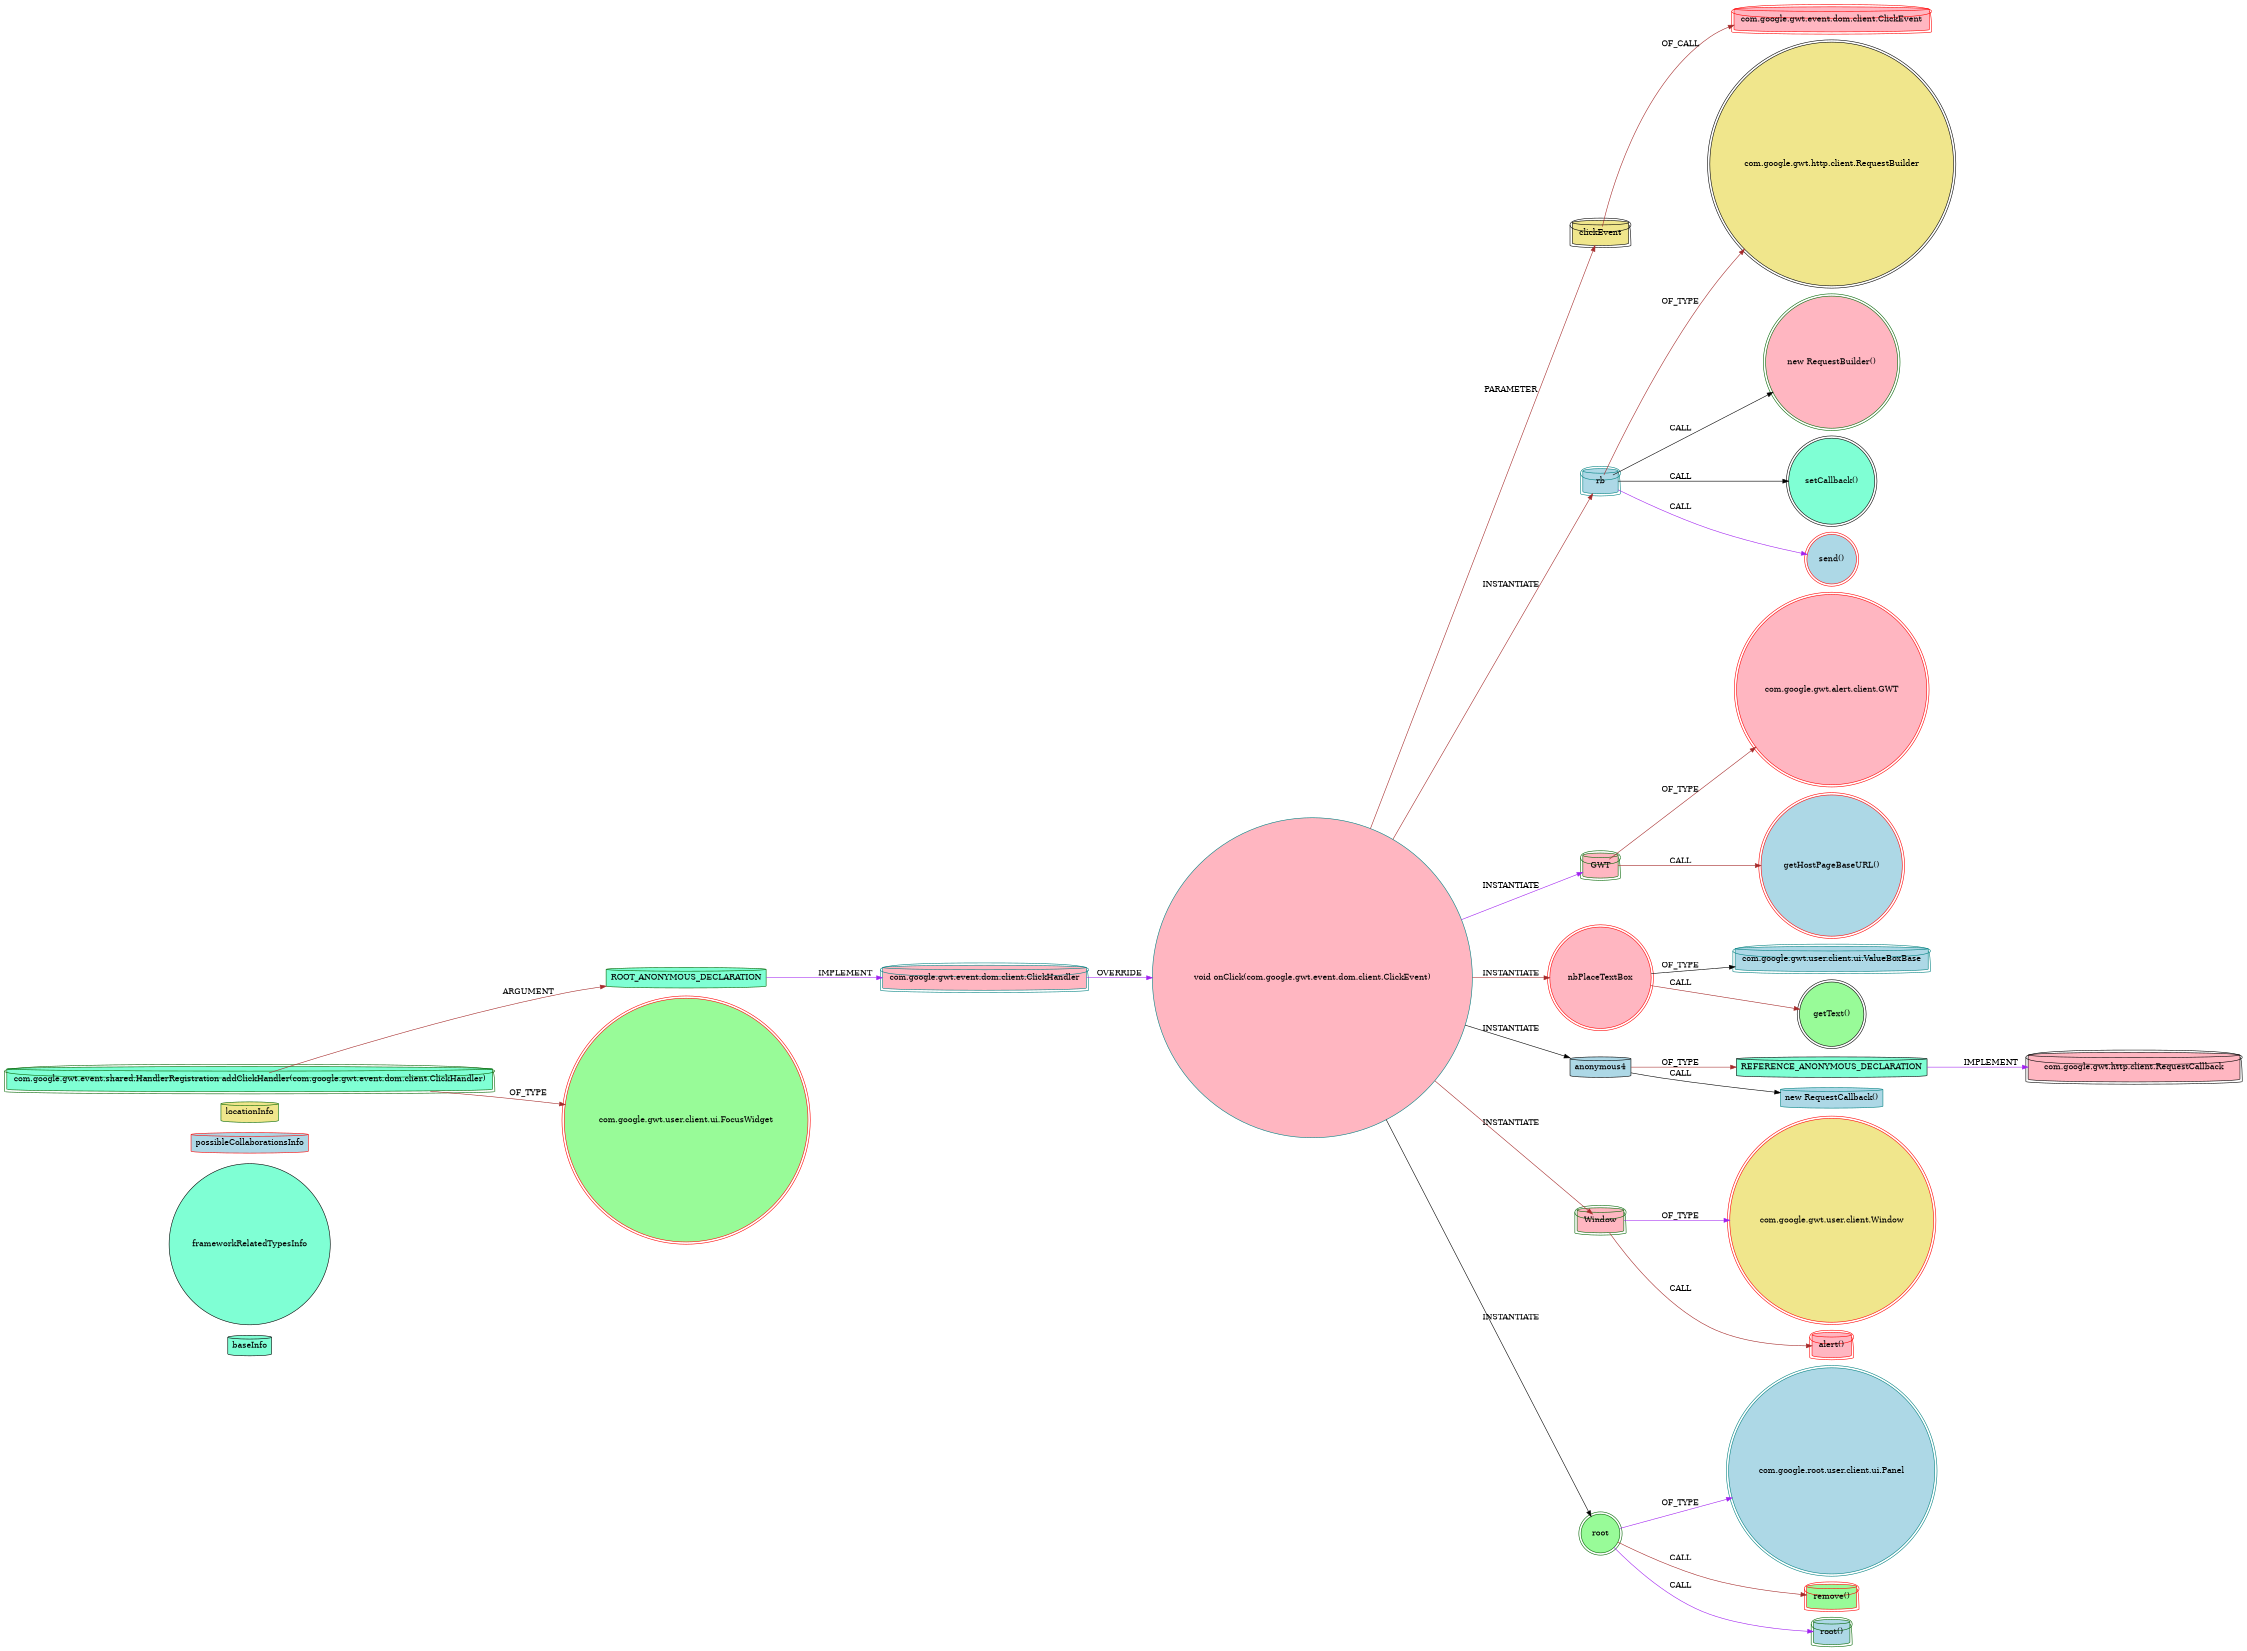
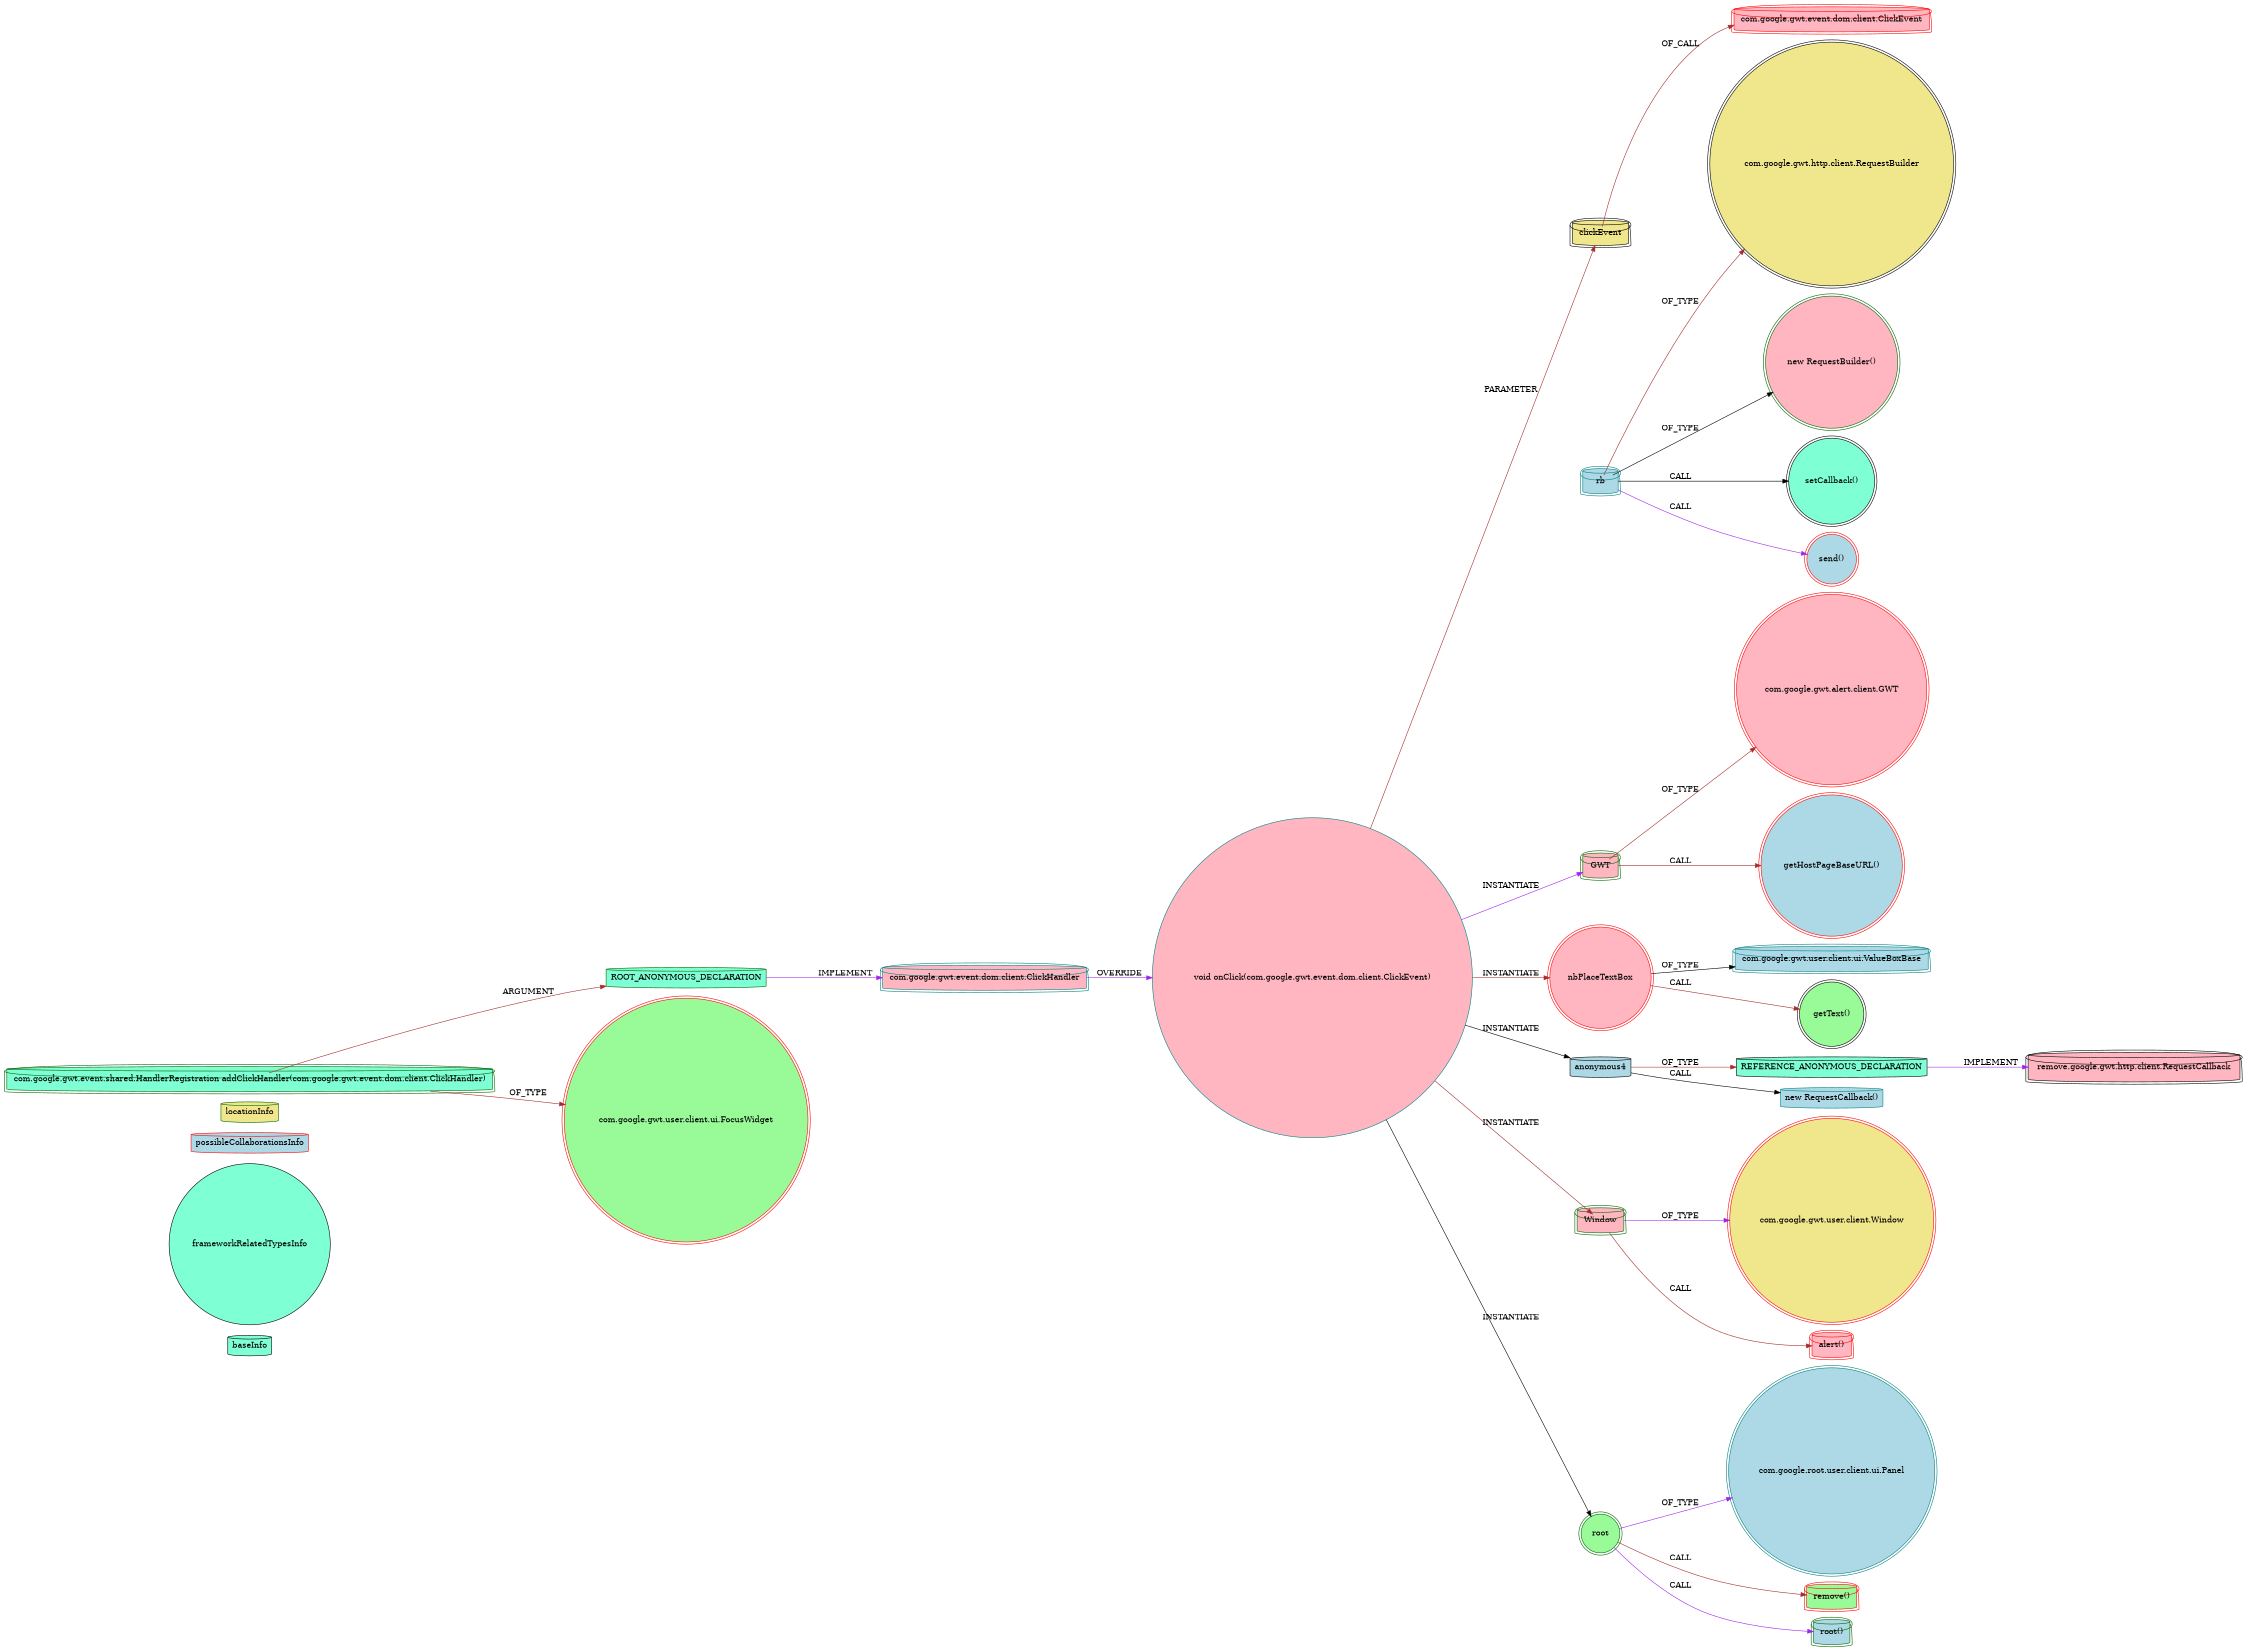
(1681, 429) -> (1681, 429)
(1491, 669) -> none
(2134, 1067) -> (2134, 1067)
